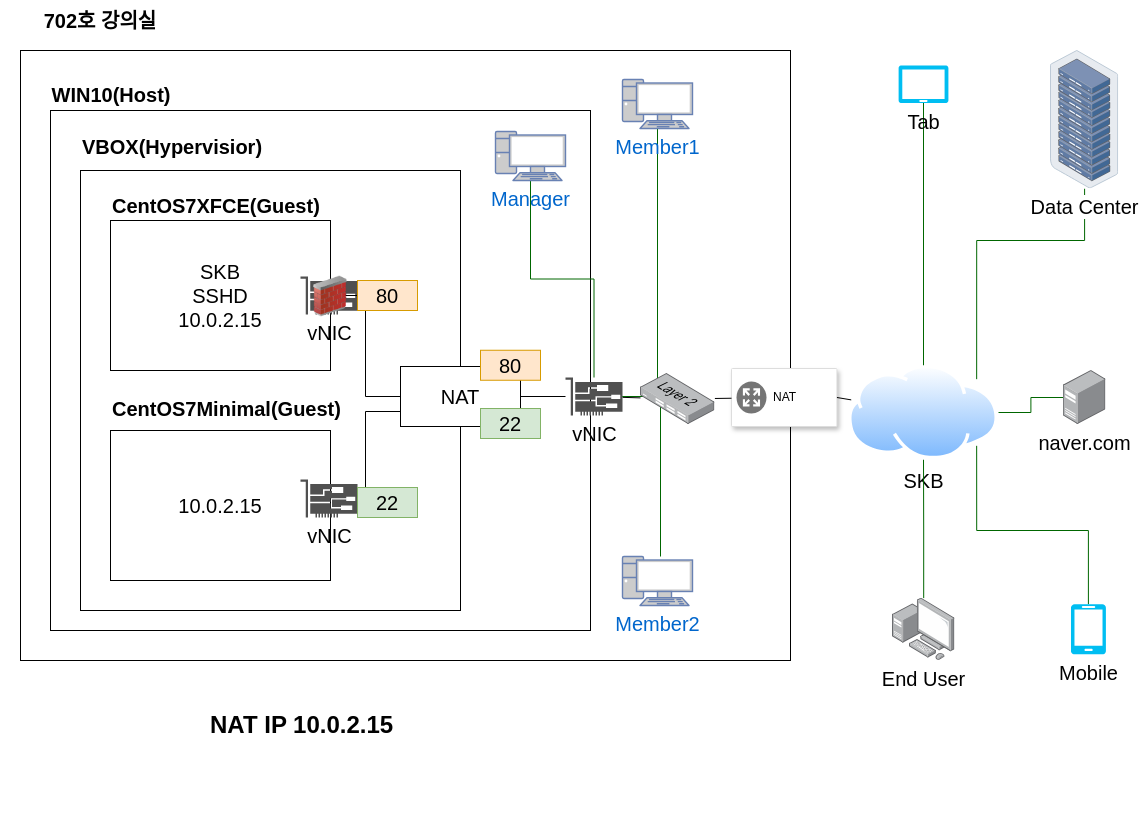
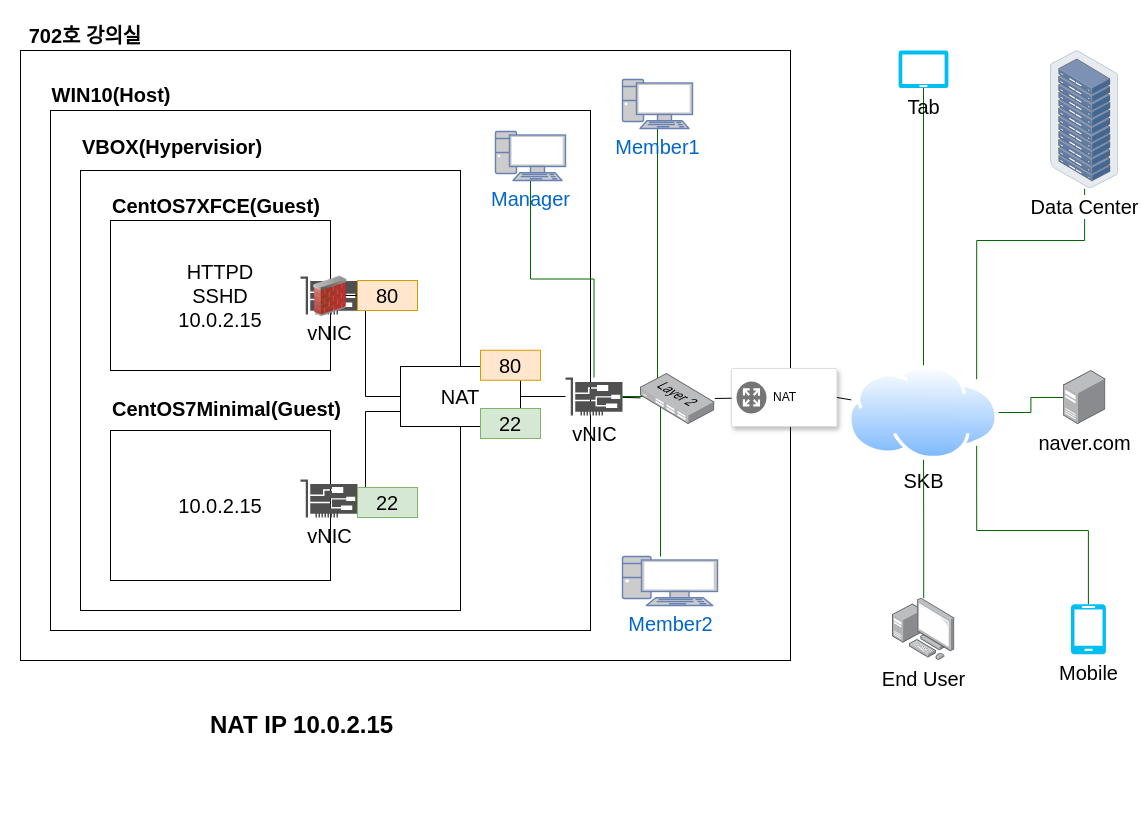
(101, 21) -> (86, 36)
(924, 84) -> (924, 69)
(221, 296) -> (221, 296)
(658, 581) -> (670, 581)
